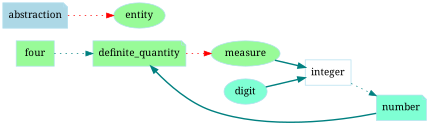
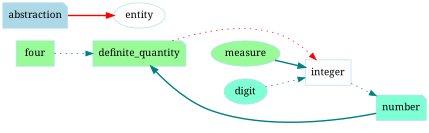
(87, 15) -> (87, 15)
(139, 15) -> (139, 15)
(195, 54) -> (244, 29)
(282, 83) -> (282, 83)
